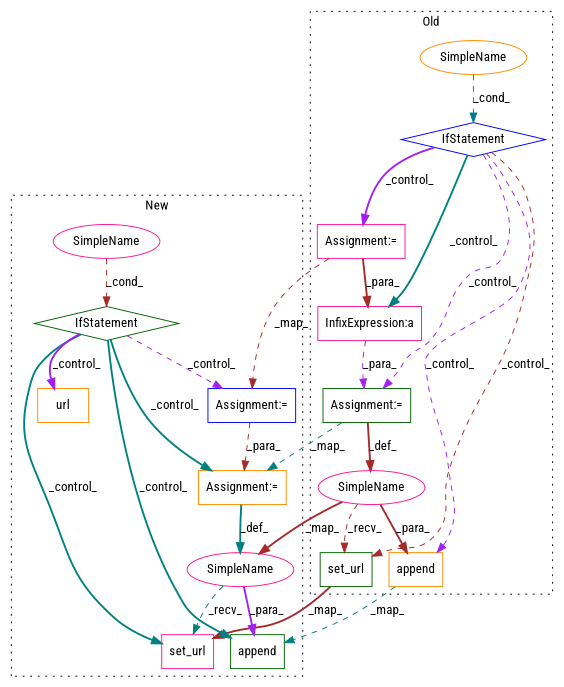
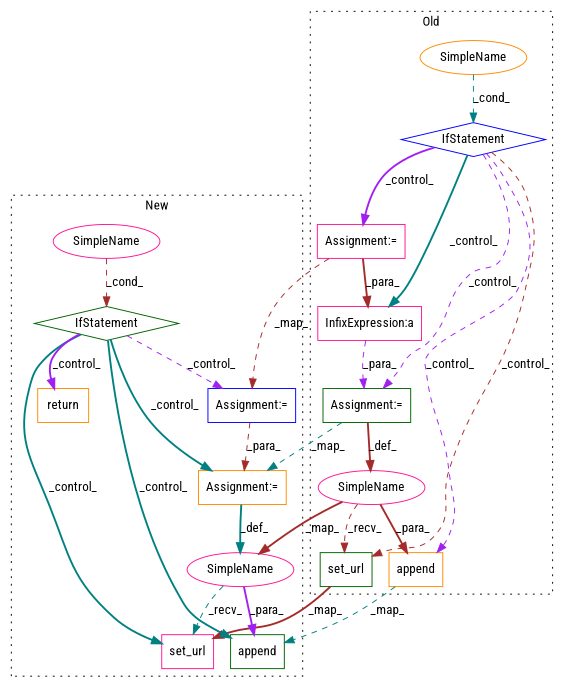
(63, 406) -> (63, 406)
